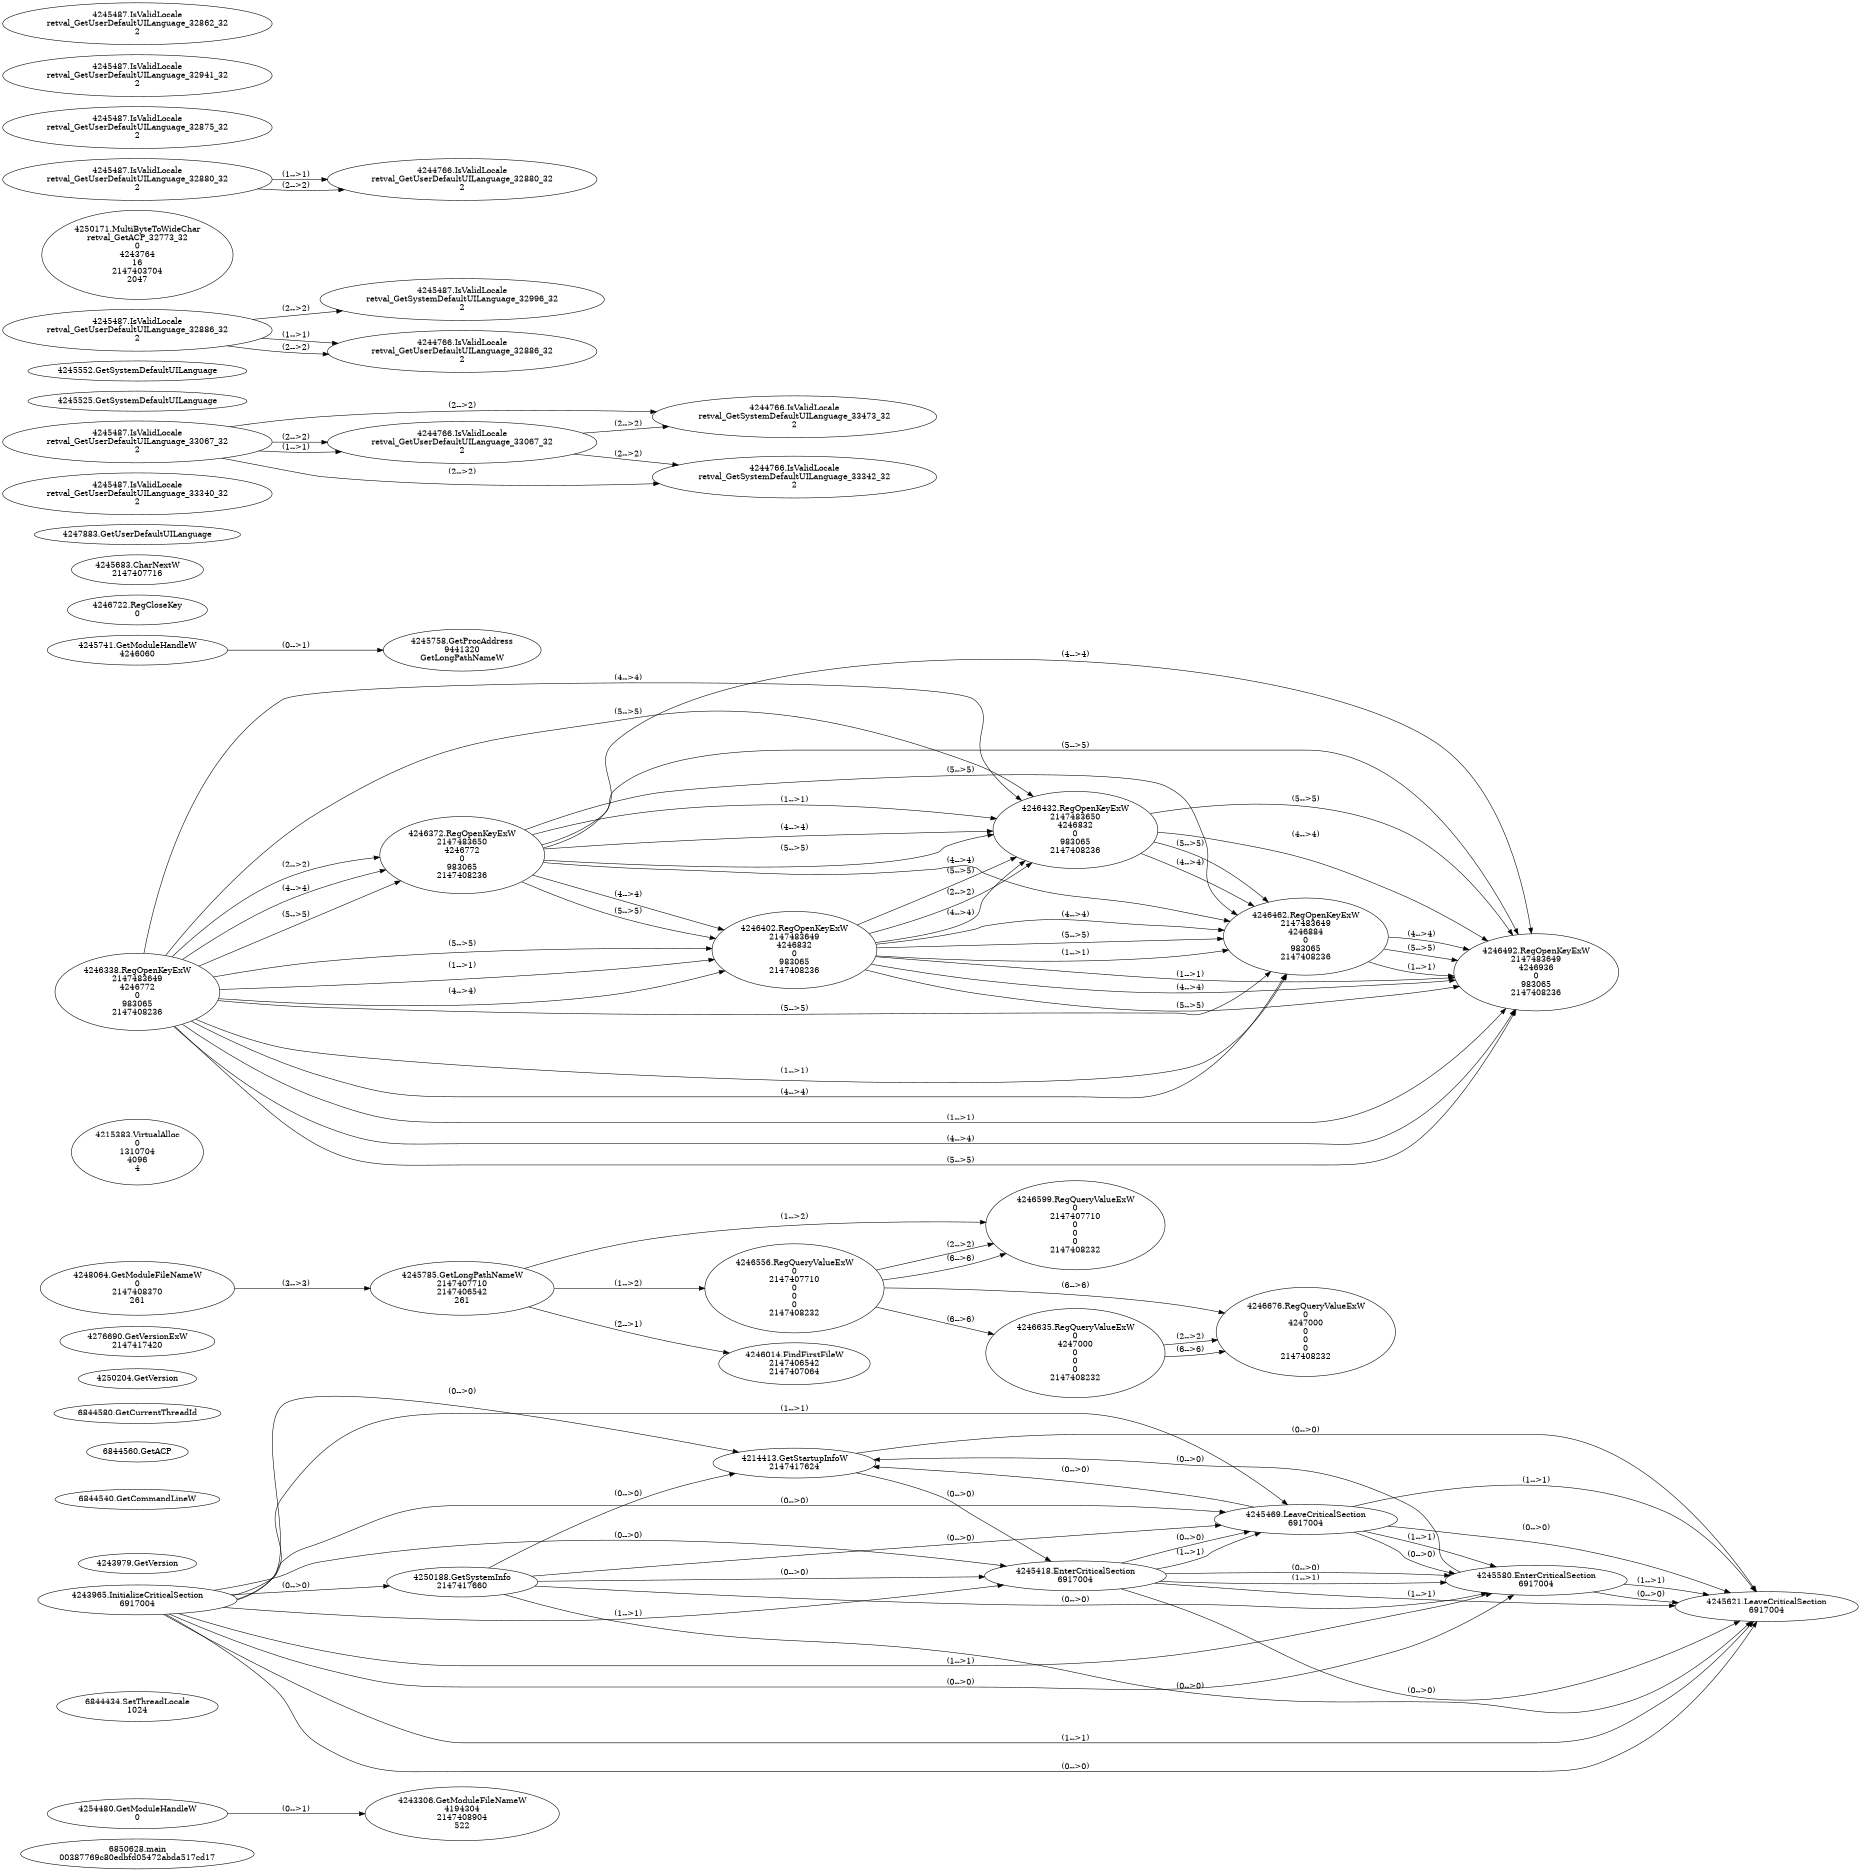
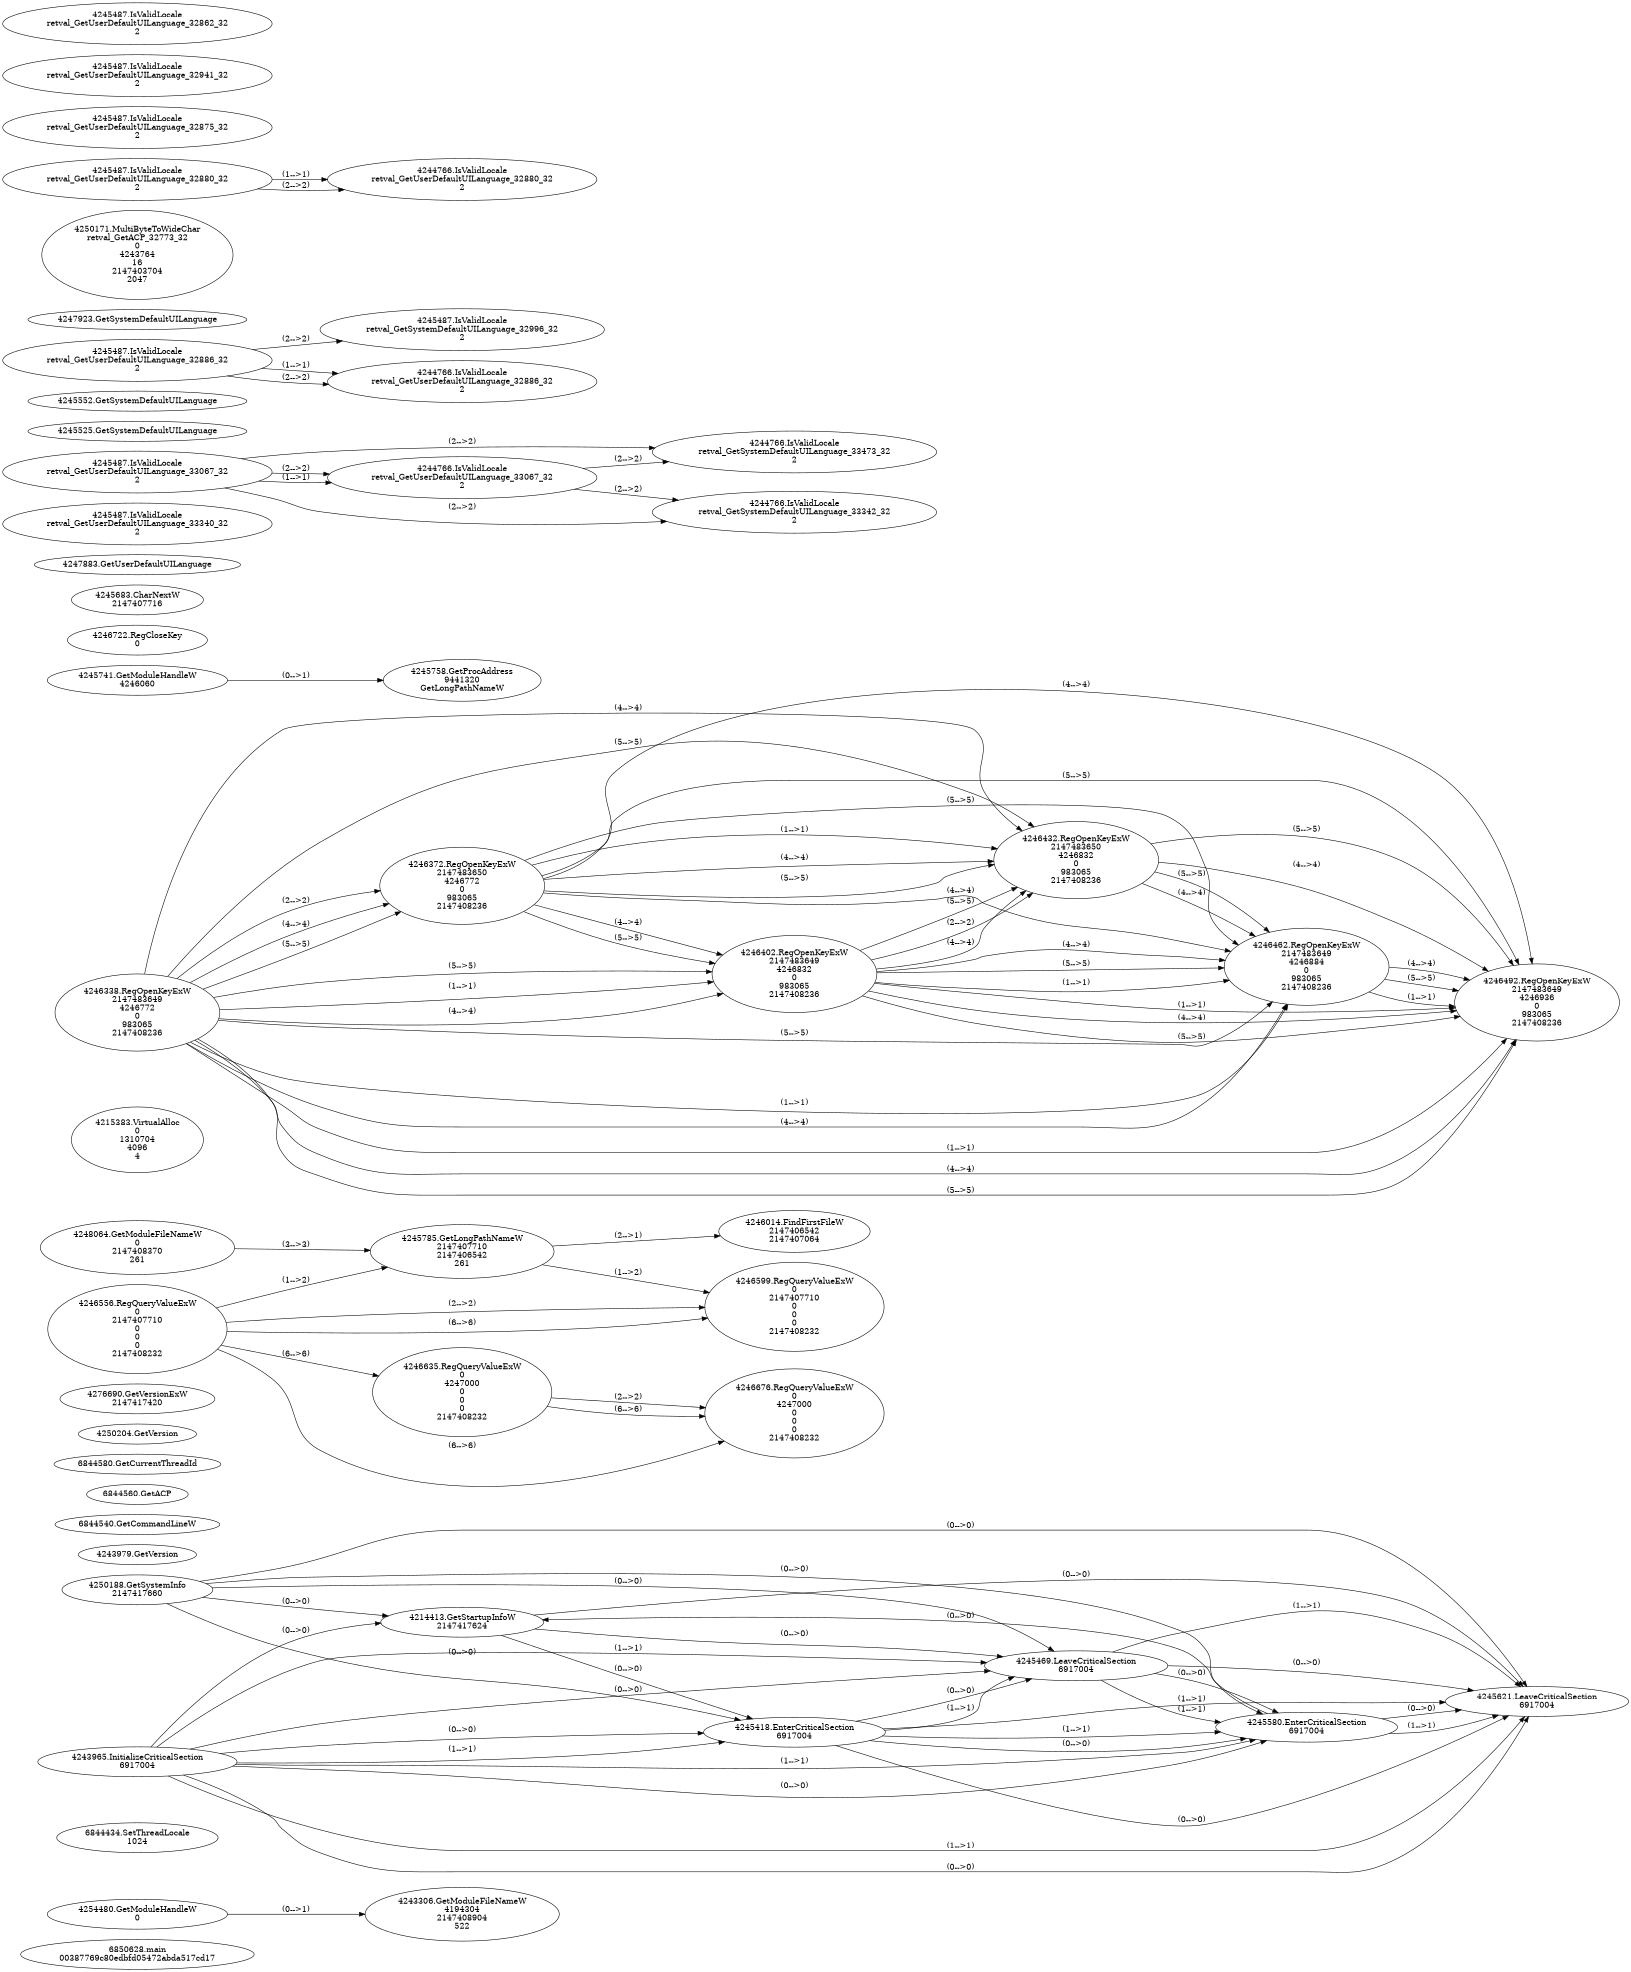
none -> (137, 320)
(627, 1288) -> (299, 1287)
(1067, 1481) -> (766, 1644)
(307, 1591) -> none
